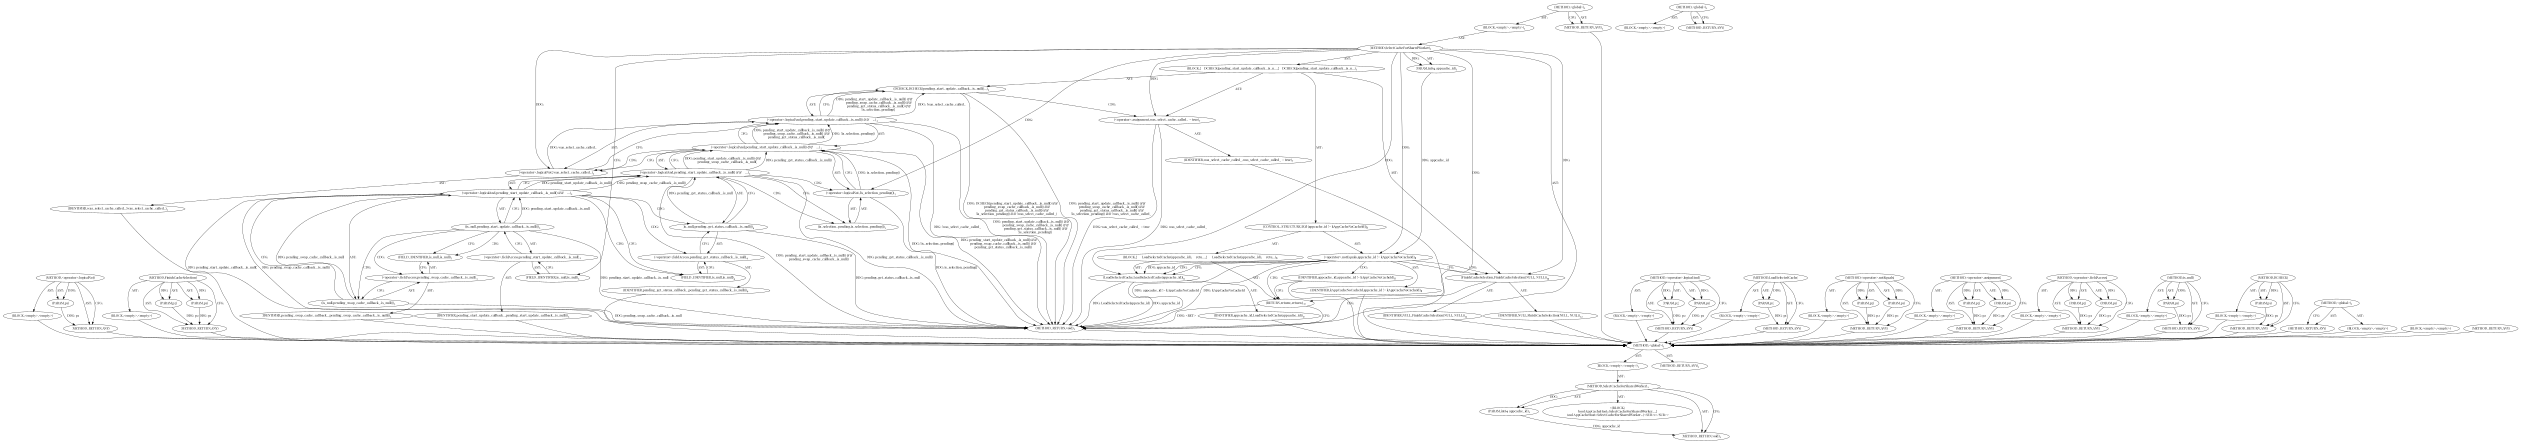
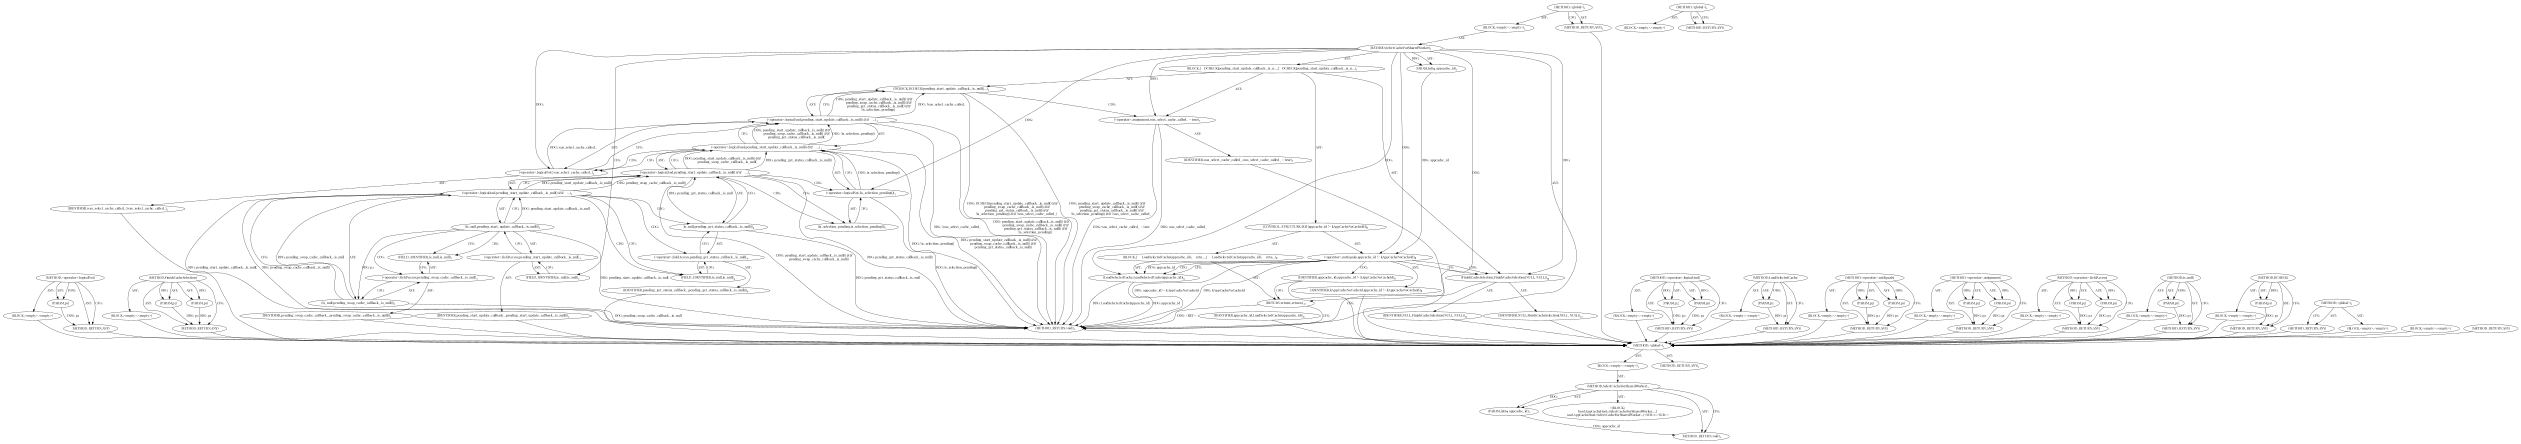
(865, 209) -> (865, 209)
(368, 268) -> (368, 268)
(1289, 268) -> none
(1235, 285) -> none
